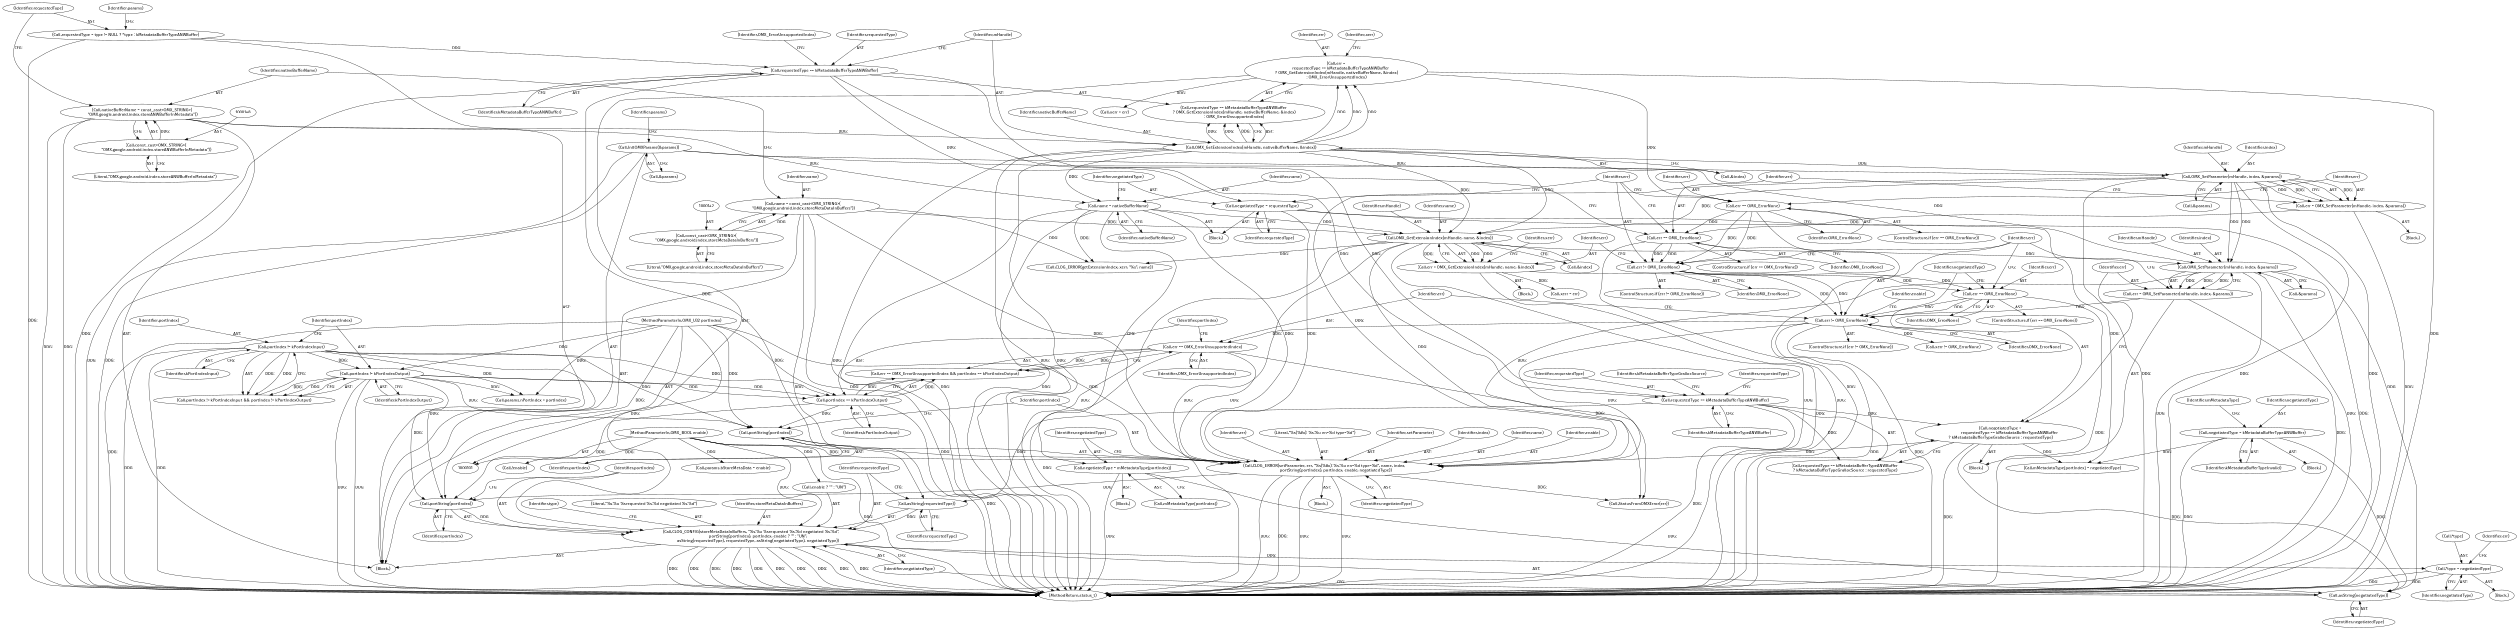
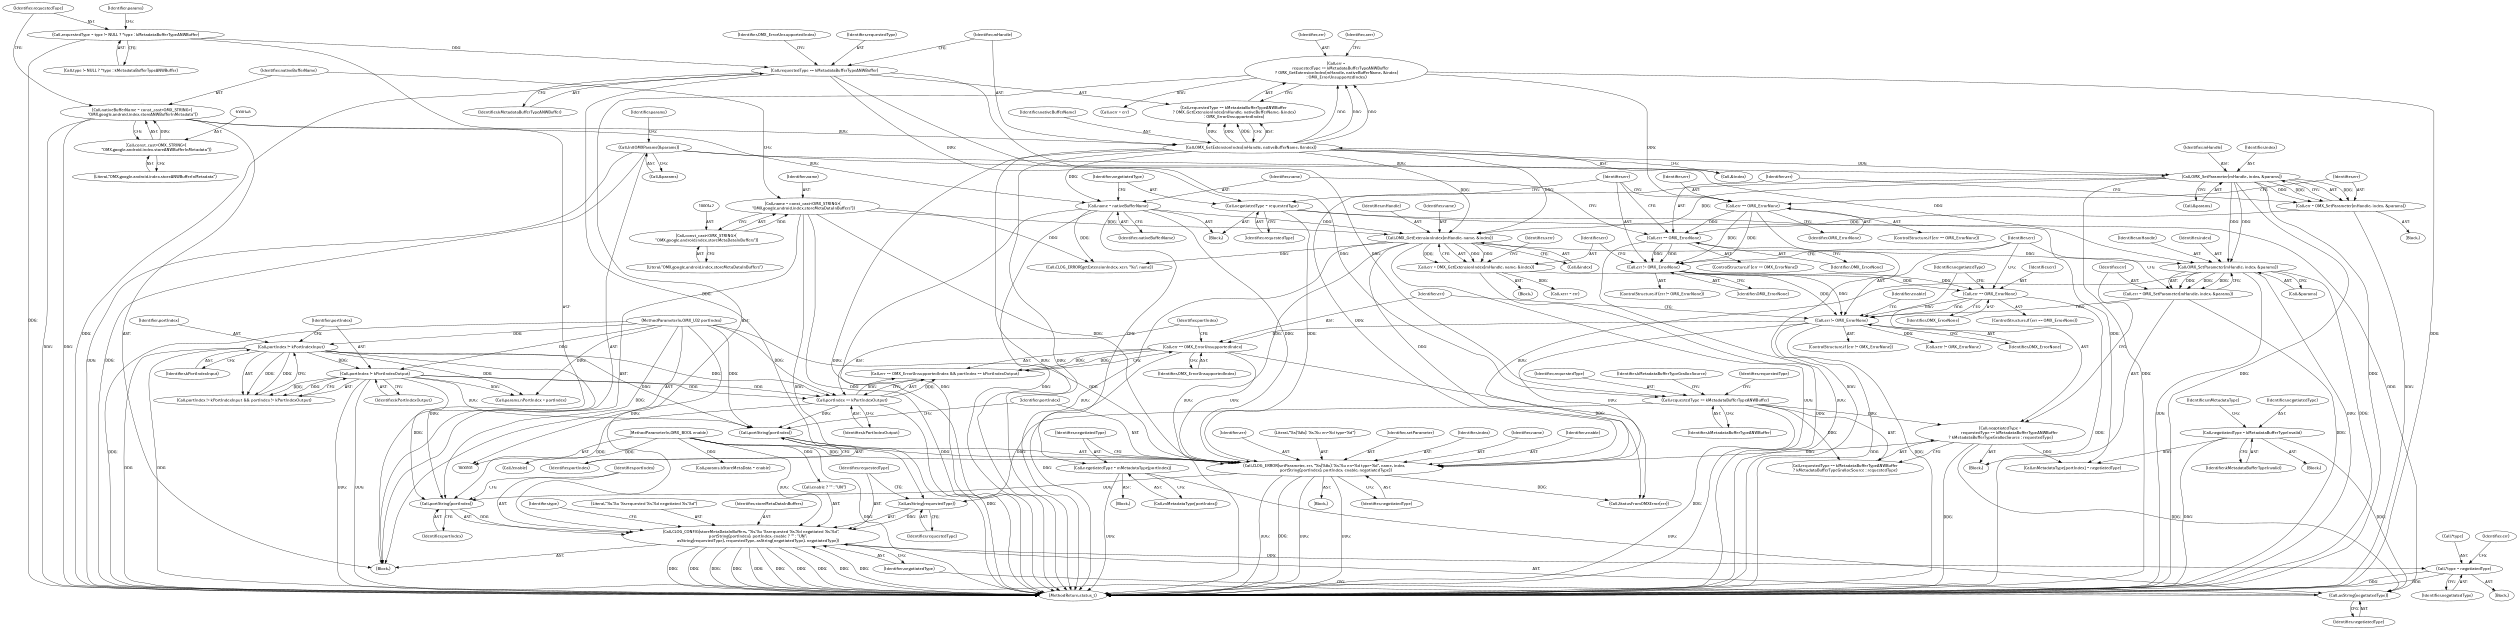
none -> (121, 71)
none -> (485, 334)
(2252, 433) -> (2252, 433)
